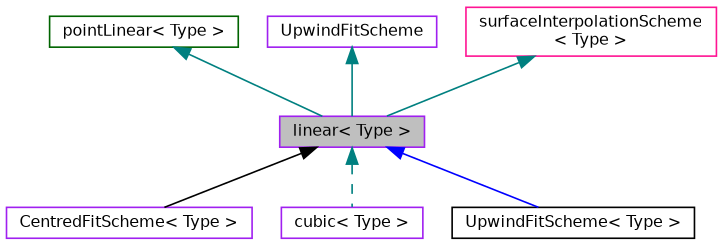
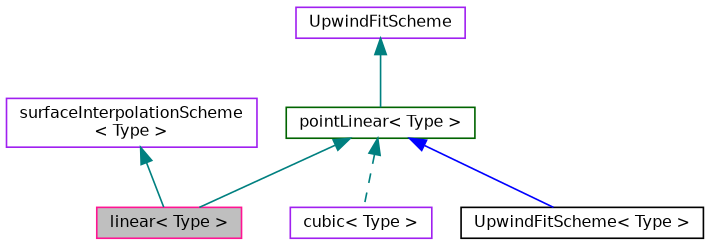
(591, 32) -> (132, 123)
(352, 90) -> (381, 81)
(352, 132) -> (169, 223)
(471, 180) -> (489, 176)
(352, 186) -> (369, 181)
(129, 223) -> none
